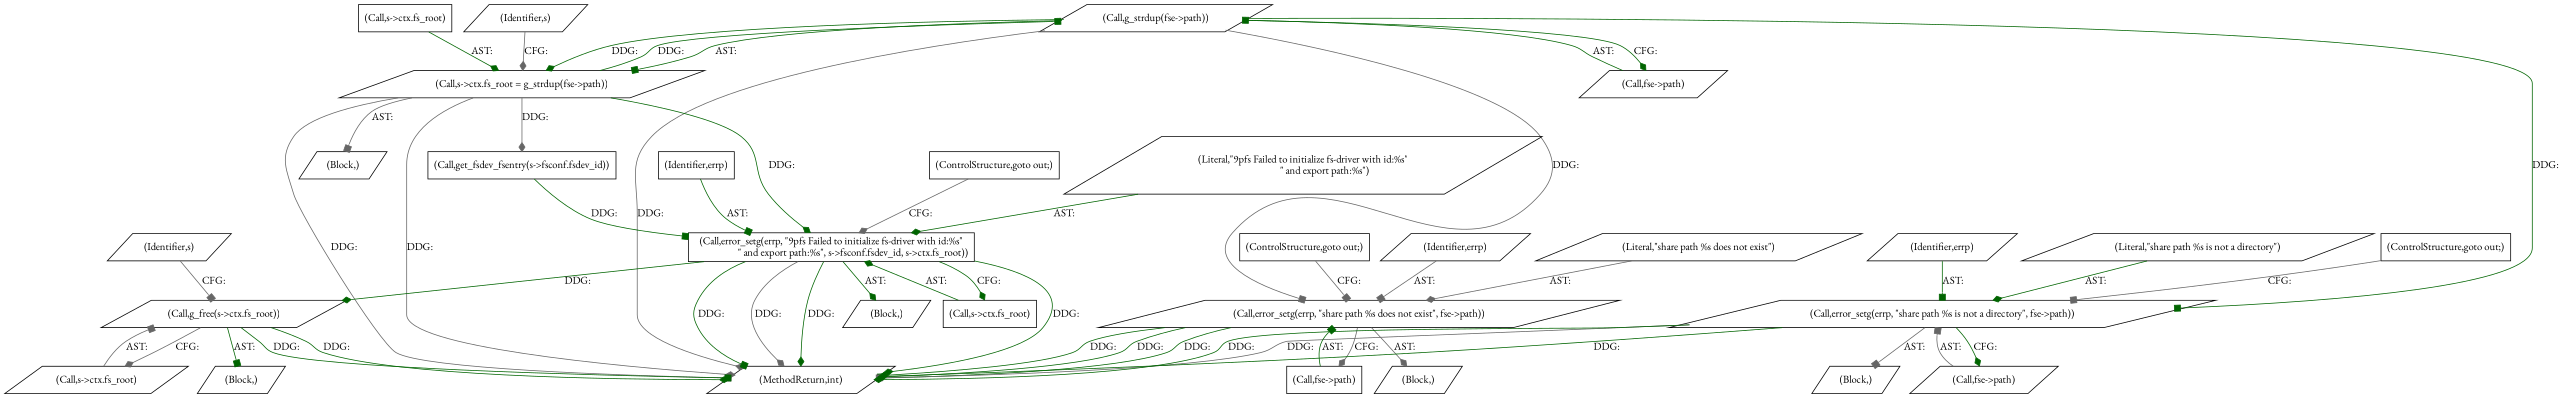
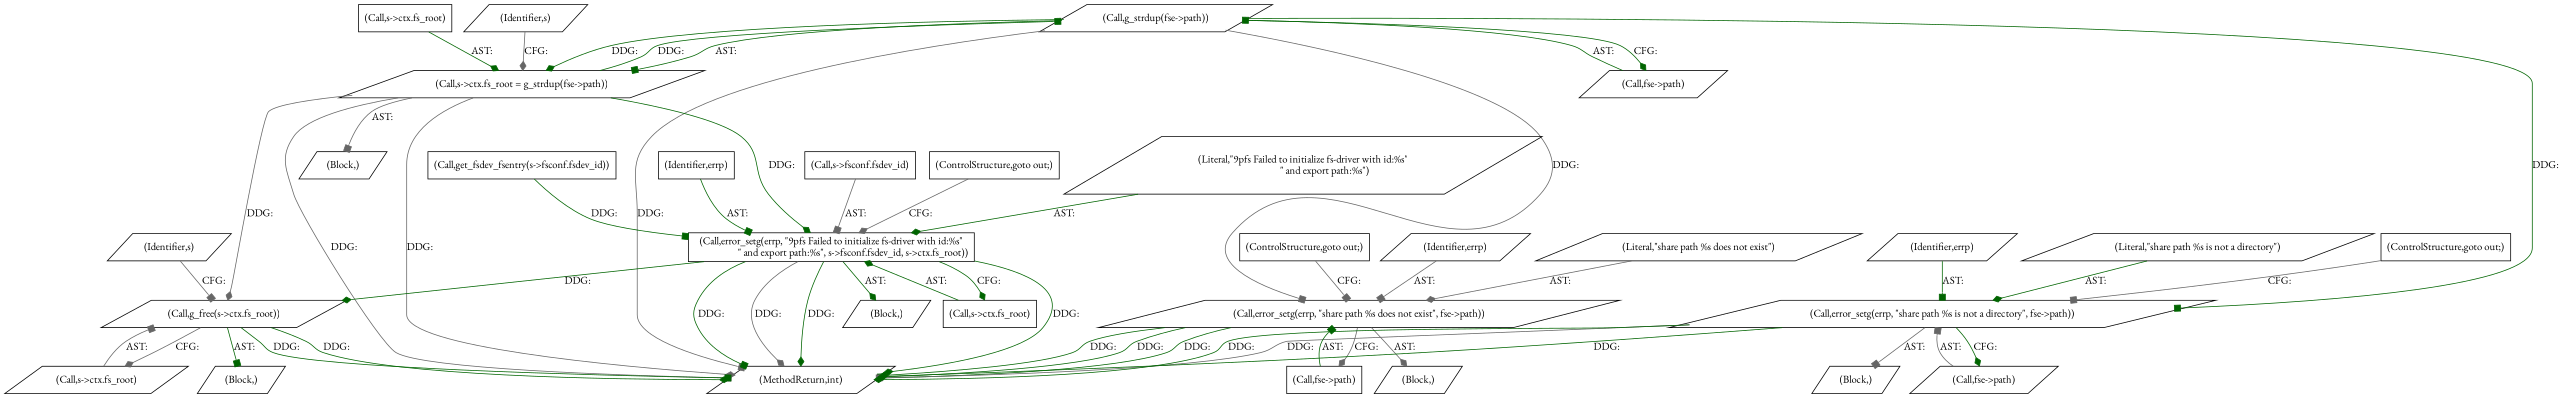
(699, 107) -> (699, 107)
(522, 120) -> (256, 159)
none -> (860, 165)
